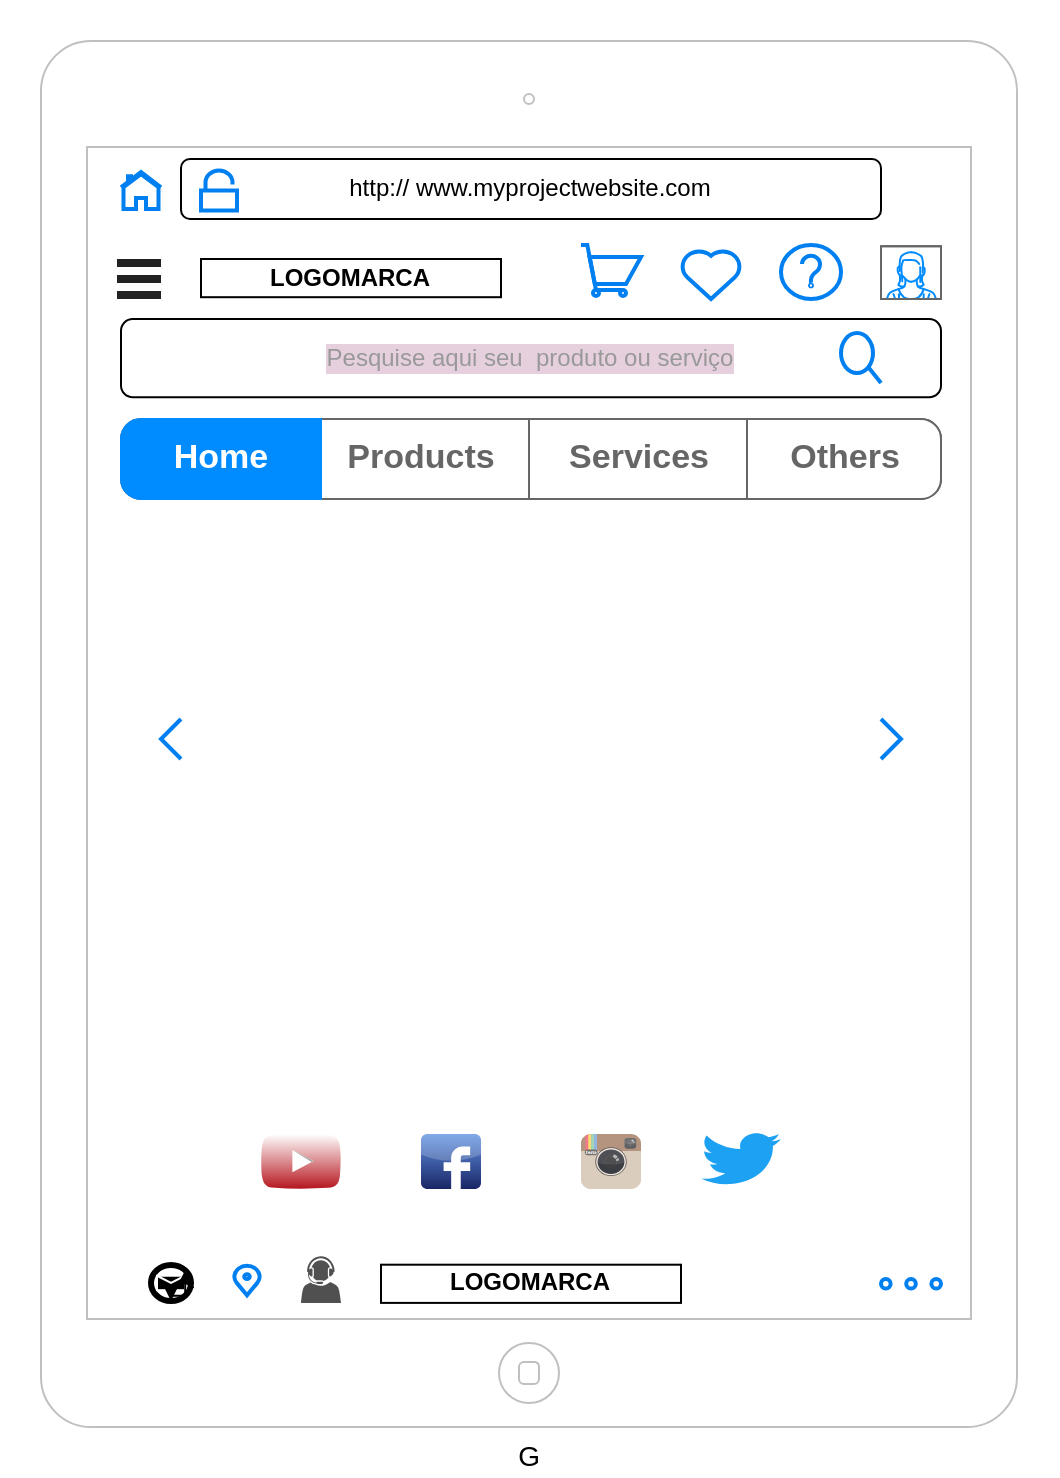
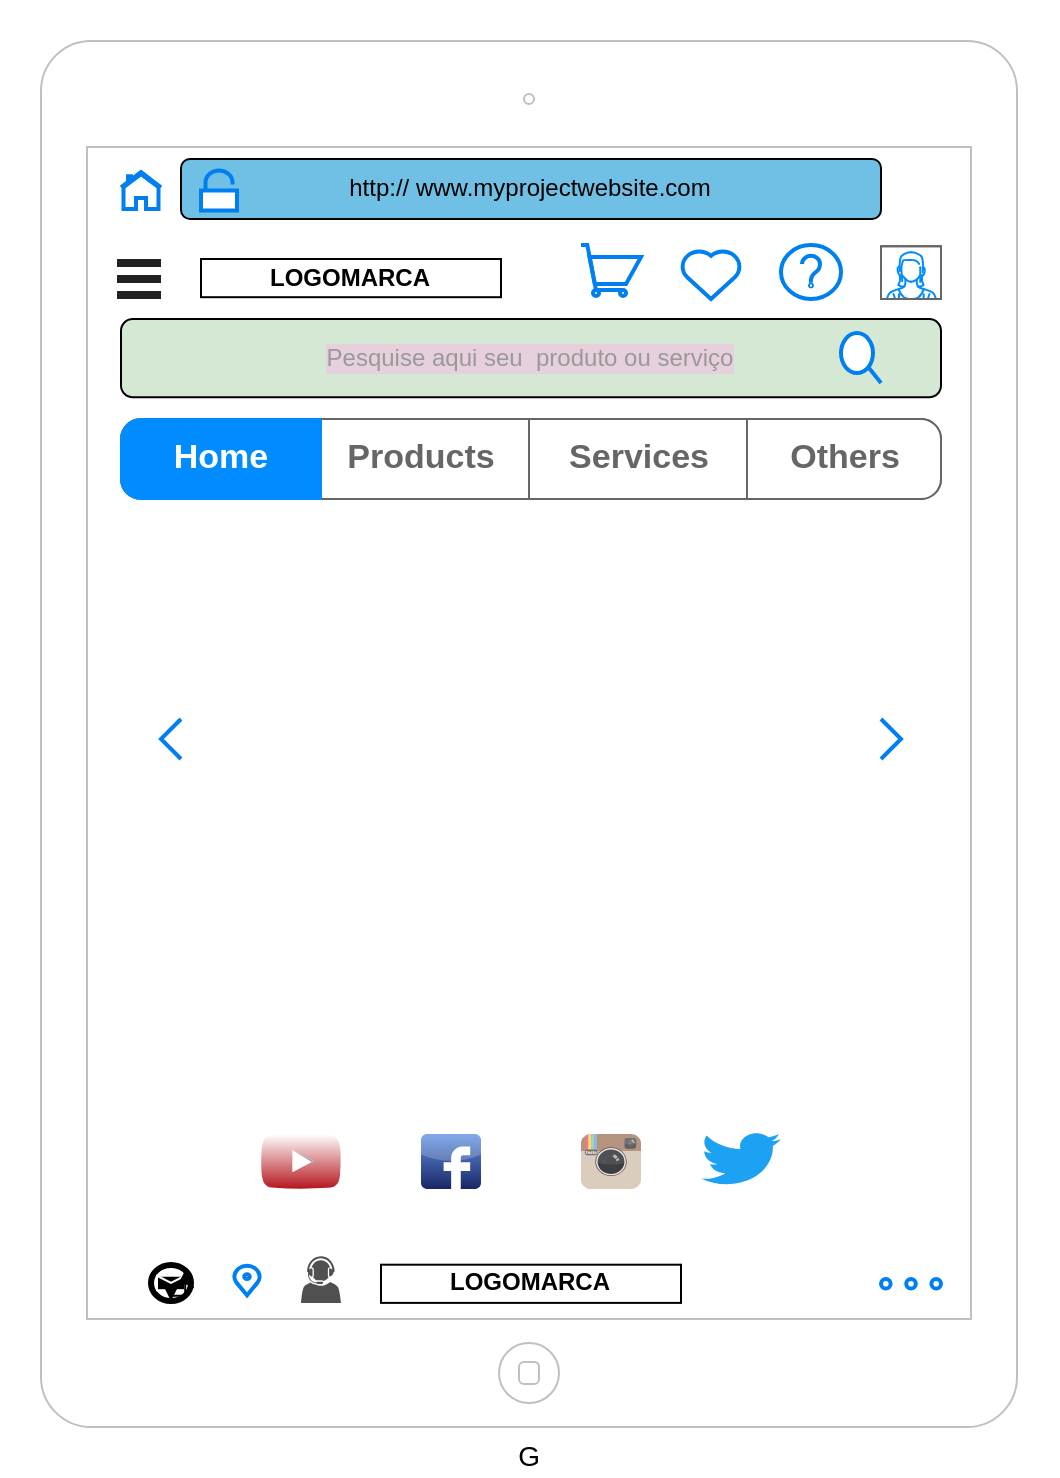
(531, 189) -> (531, 189)
(531, 358) -> (531, 358)
